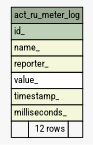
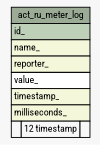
(50, 129) -> (51, 129)
